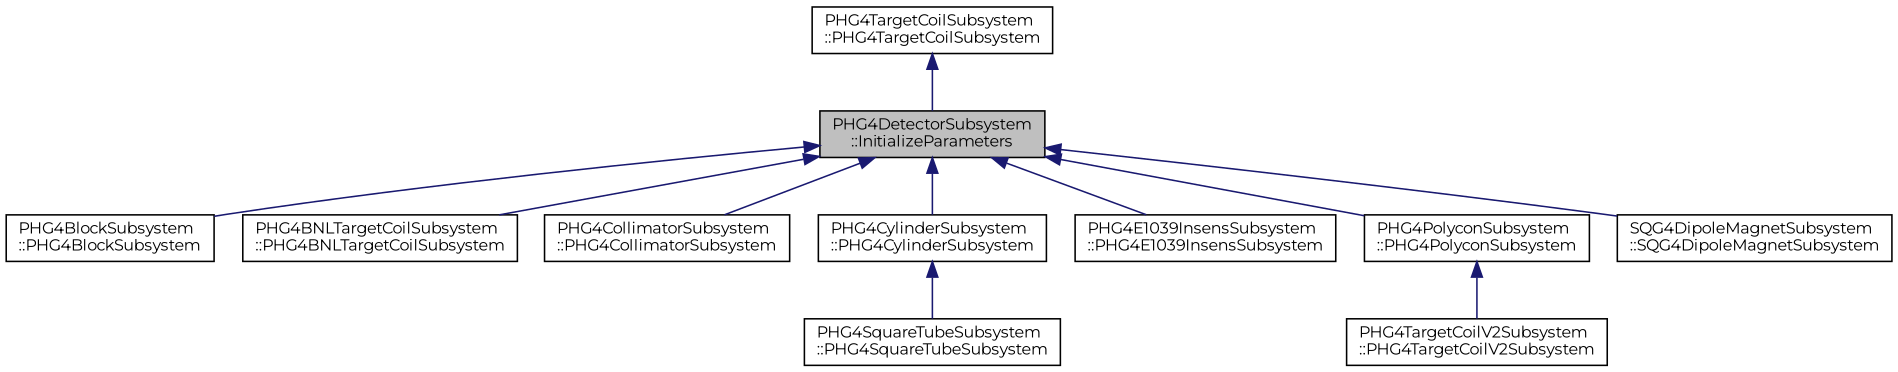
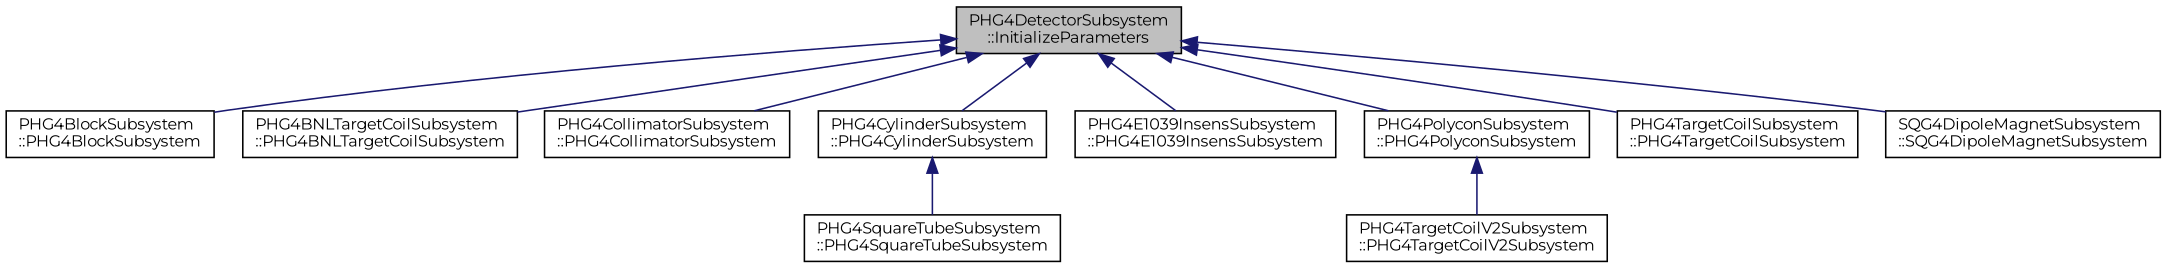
(932, 90) -> (1407, 80)
